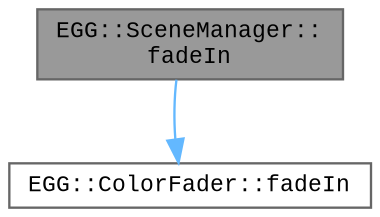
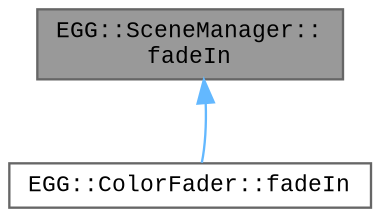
(174, 109) -> (205, 133)
